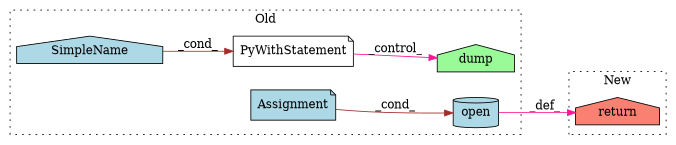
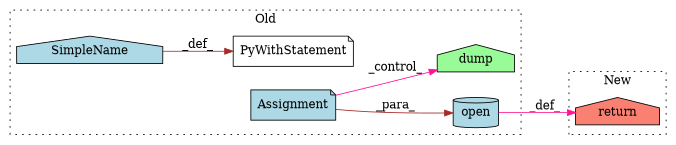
(198, 45) -> (198, 45)
(391, 56) -> (383, 84)
(395, 105) -> (395, 105)
